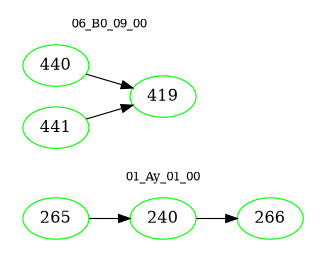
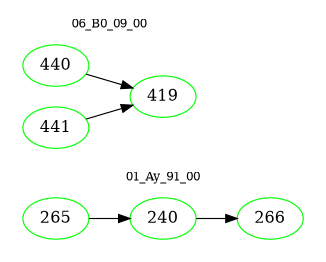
(163, 178) -> (163, 178)
